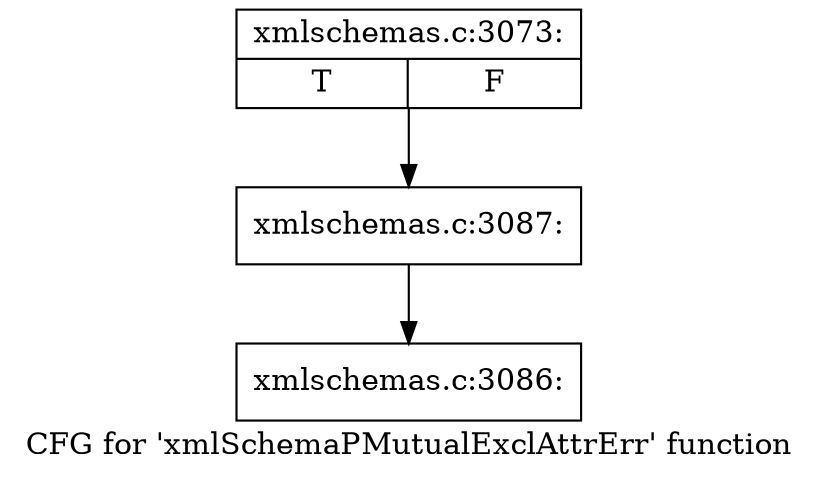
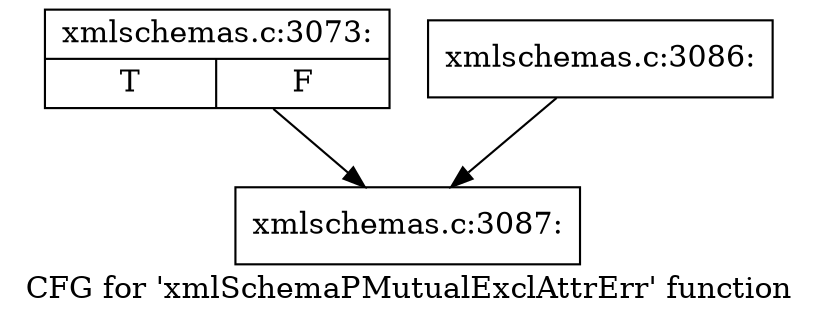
(409, 293) -> (512, 135)
